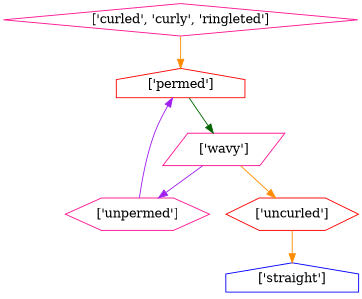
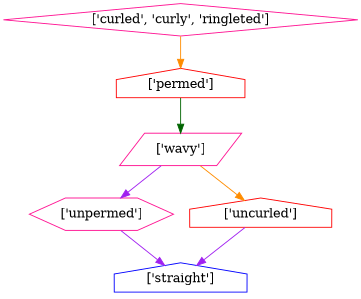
(149, 150) -> (139, 245)
(292, 214) -> (261, 214)
(292, 242) -> (224, 244)
